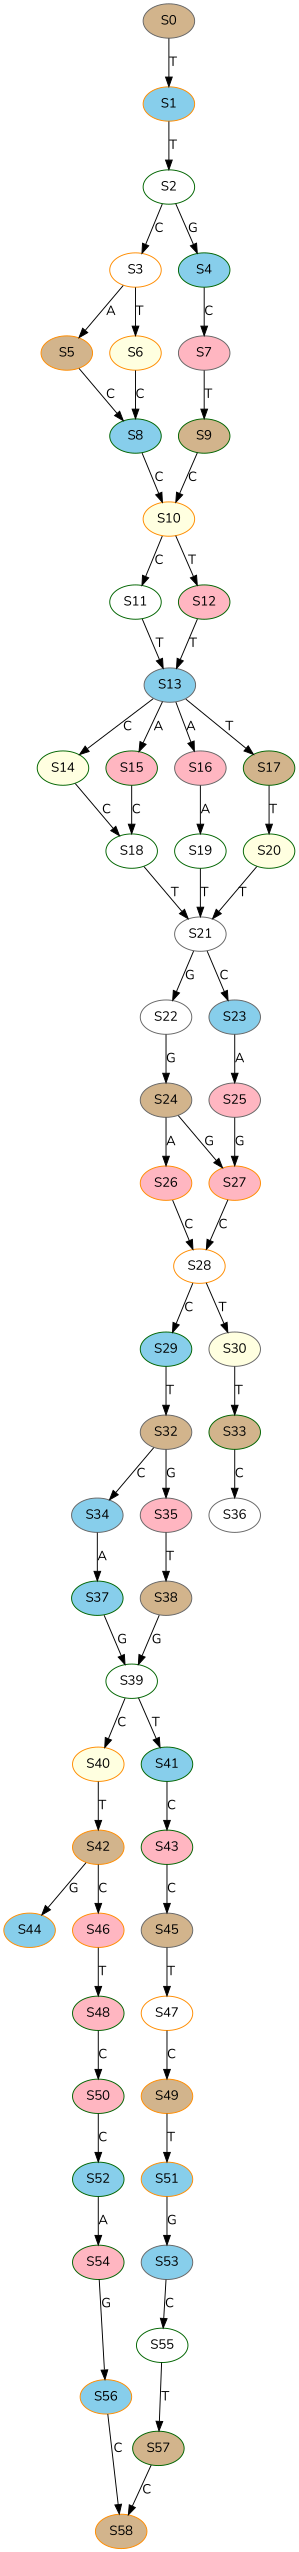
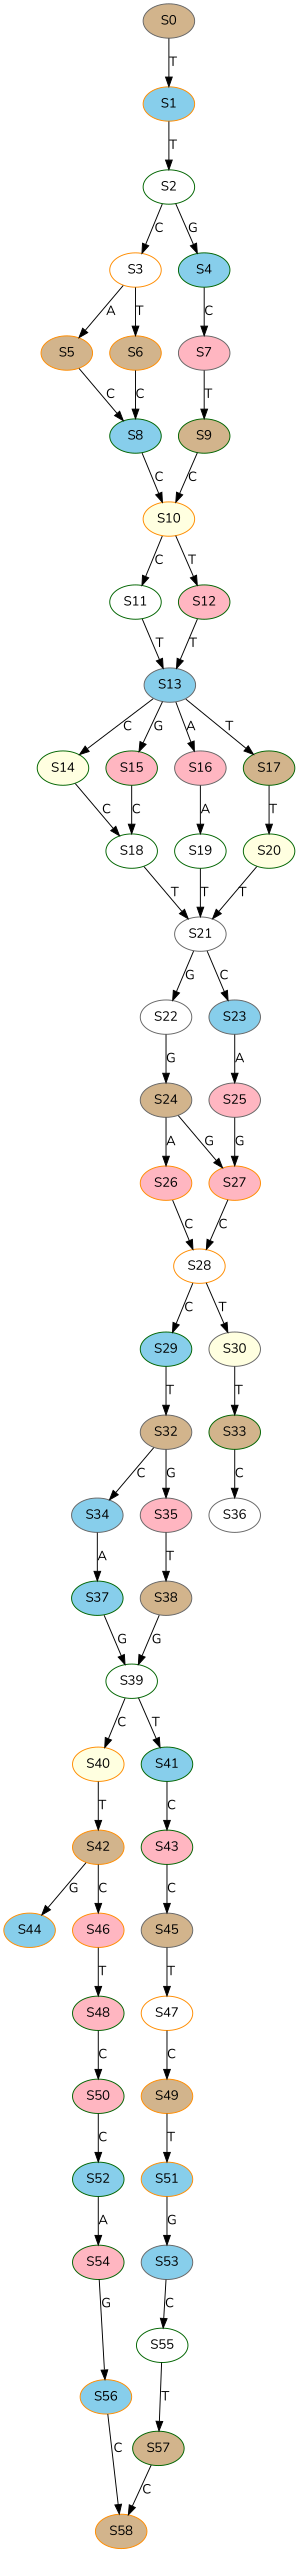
(135, 353) -> (135, 353)
(159, 727) -> (159, 727)
